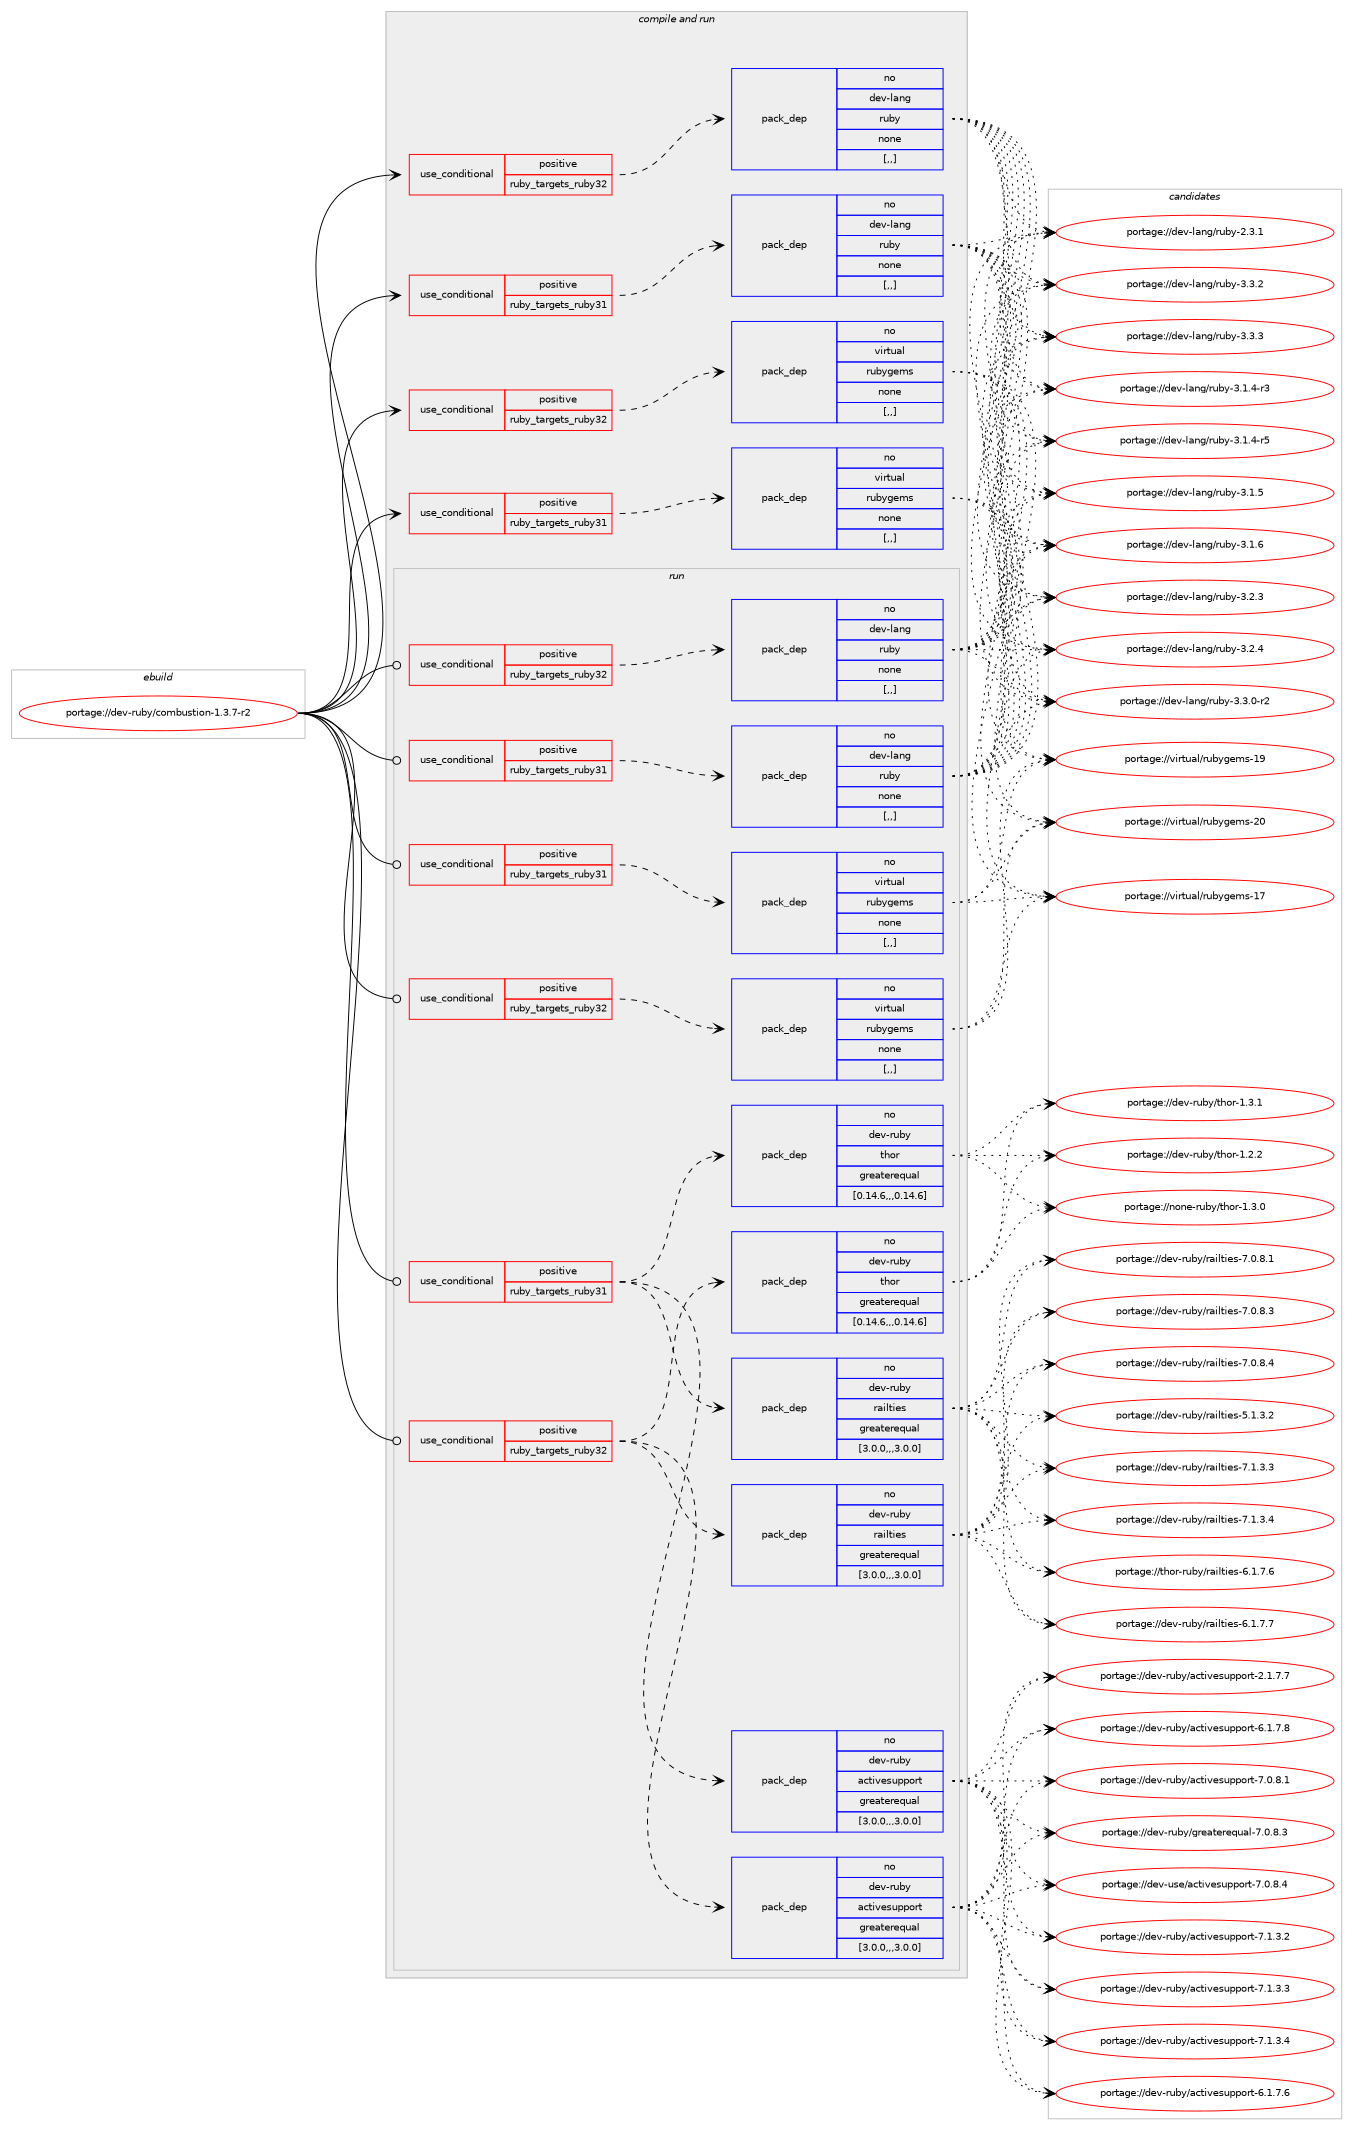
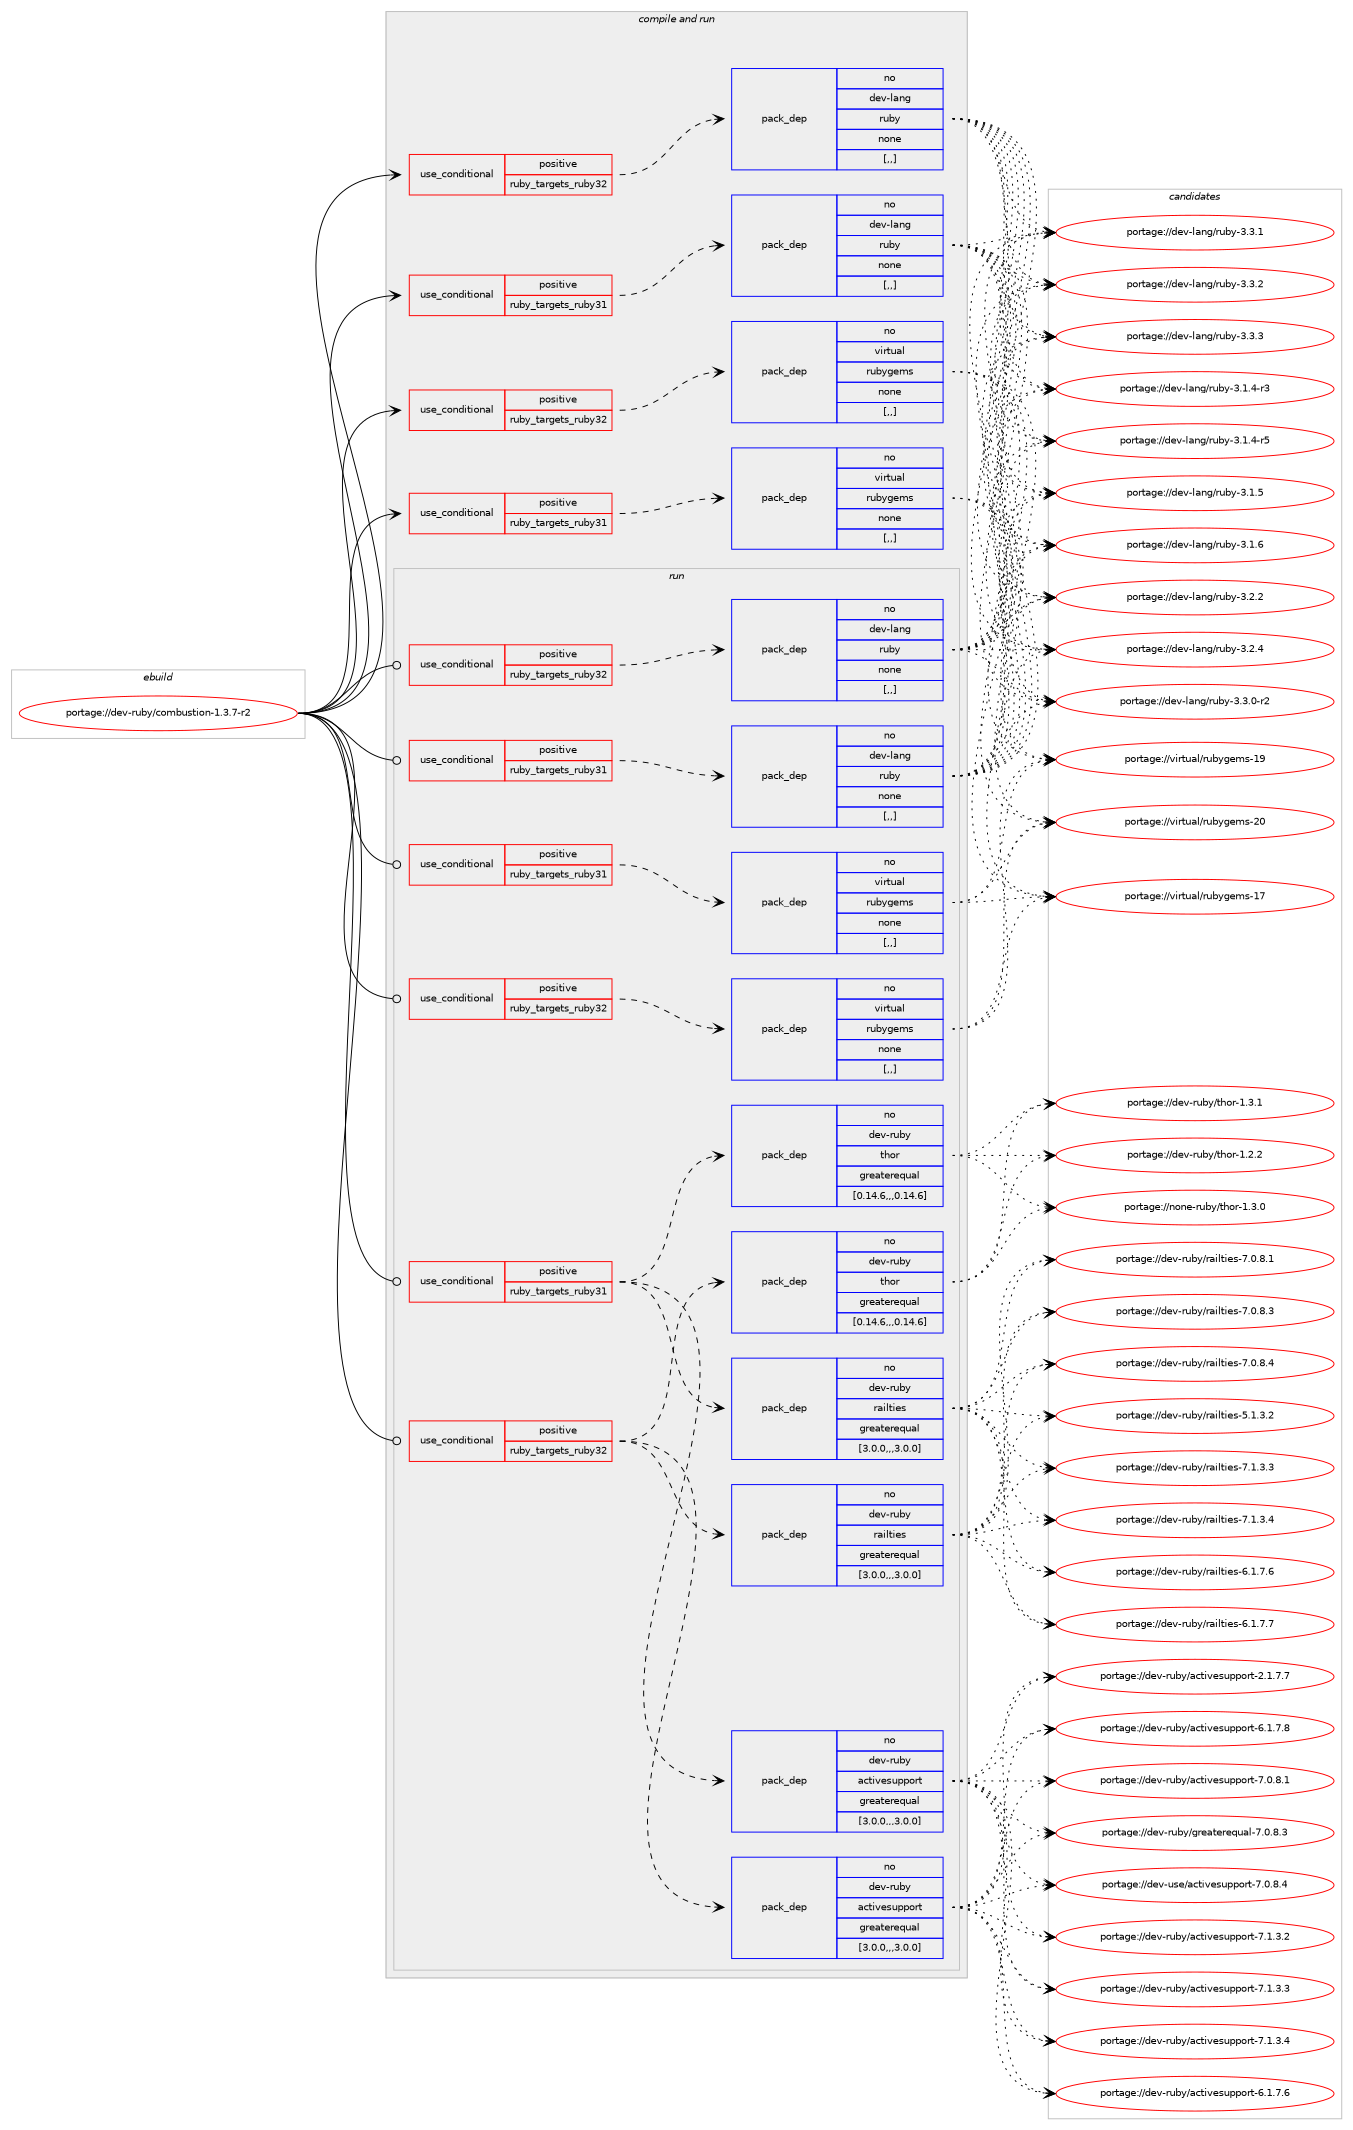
(1195, 233) -> (1195, 233)
(1195, 598) -> (1195, 598)
(1195, 1572) -> (1195, 1572)
